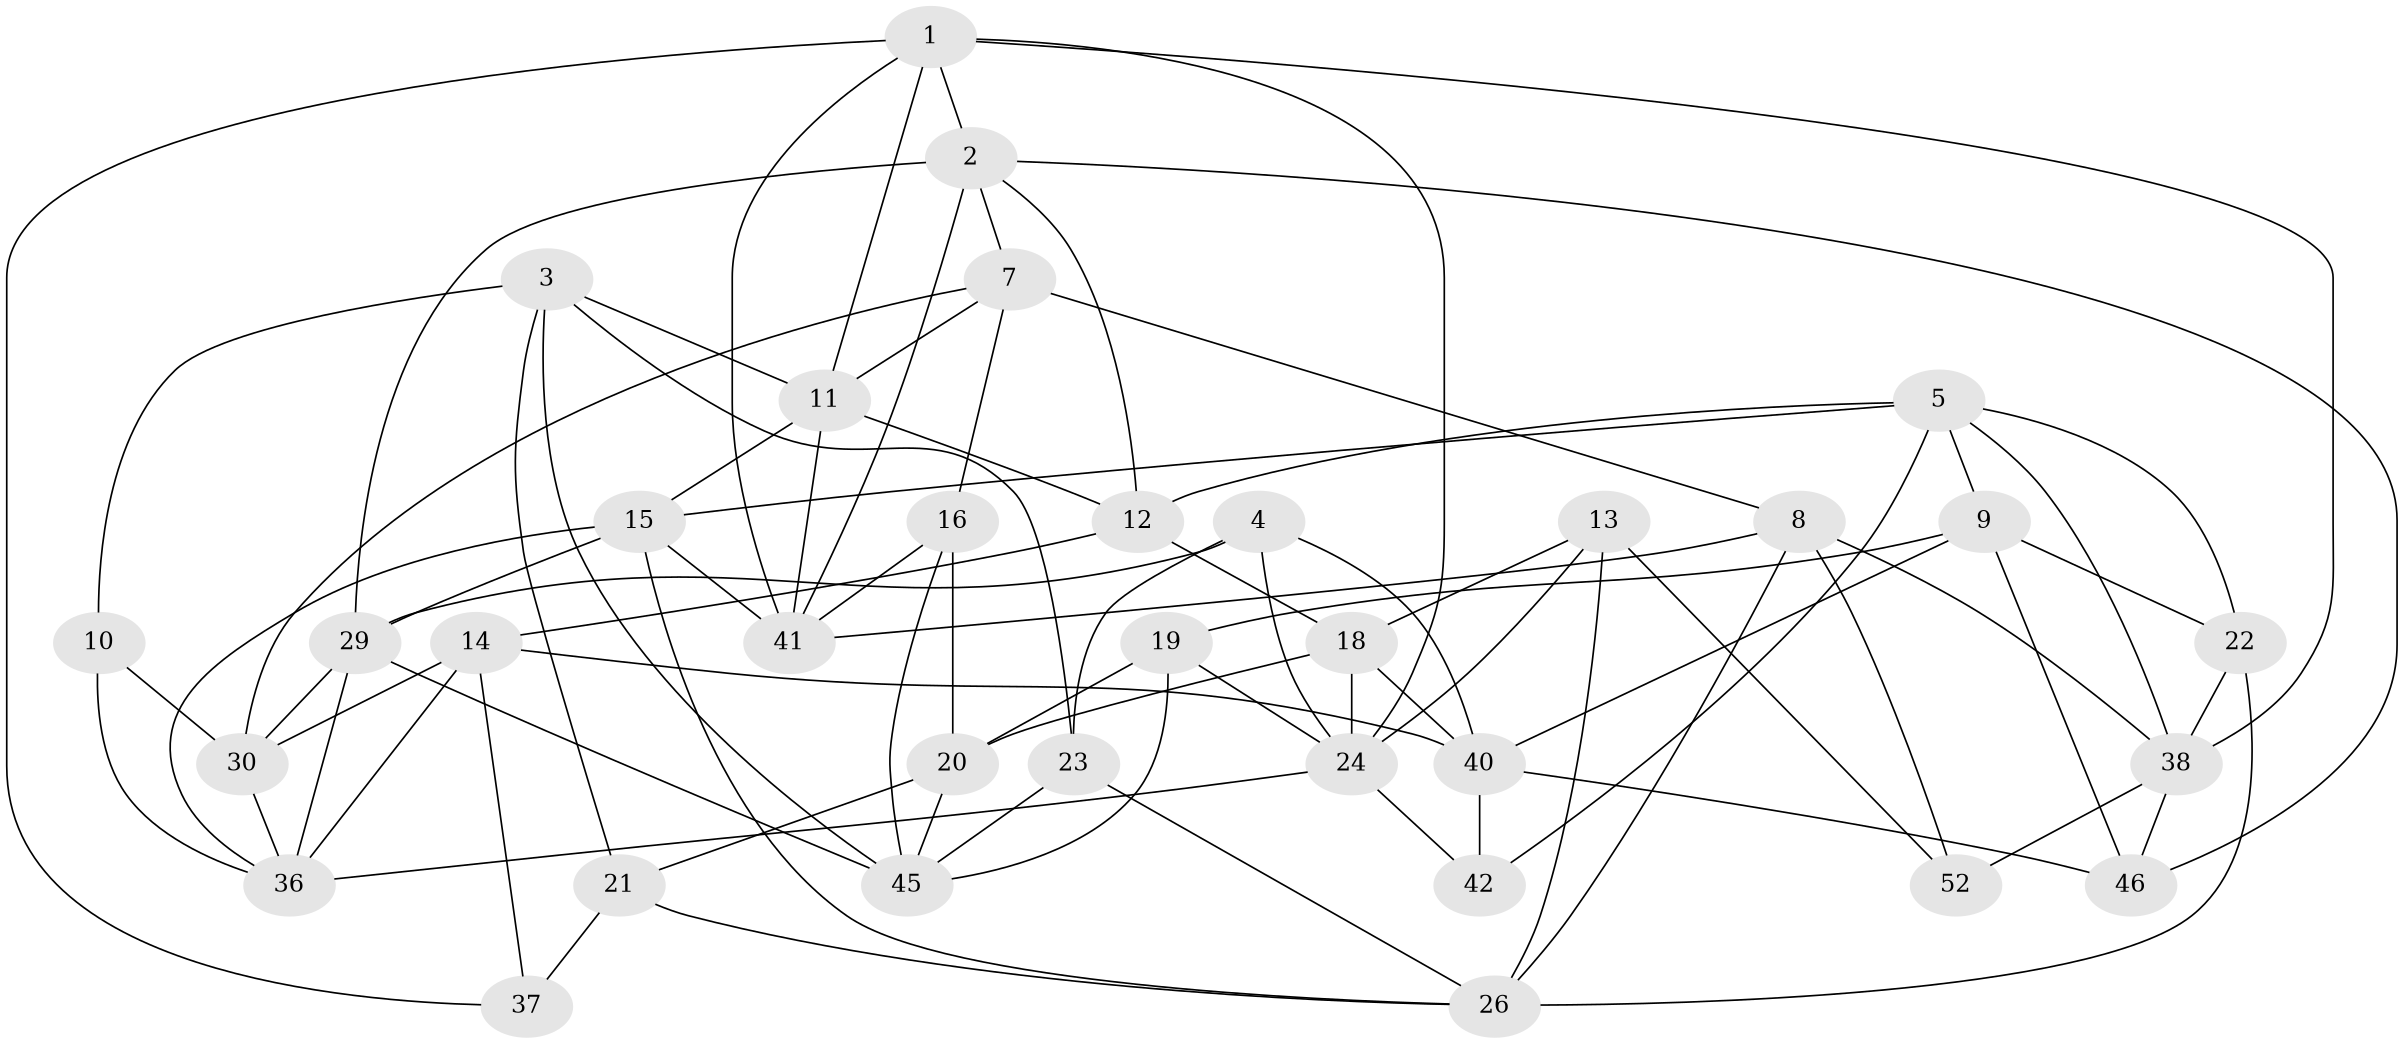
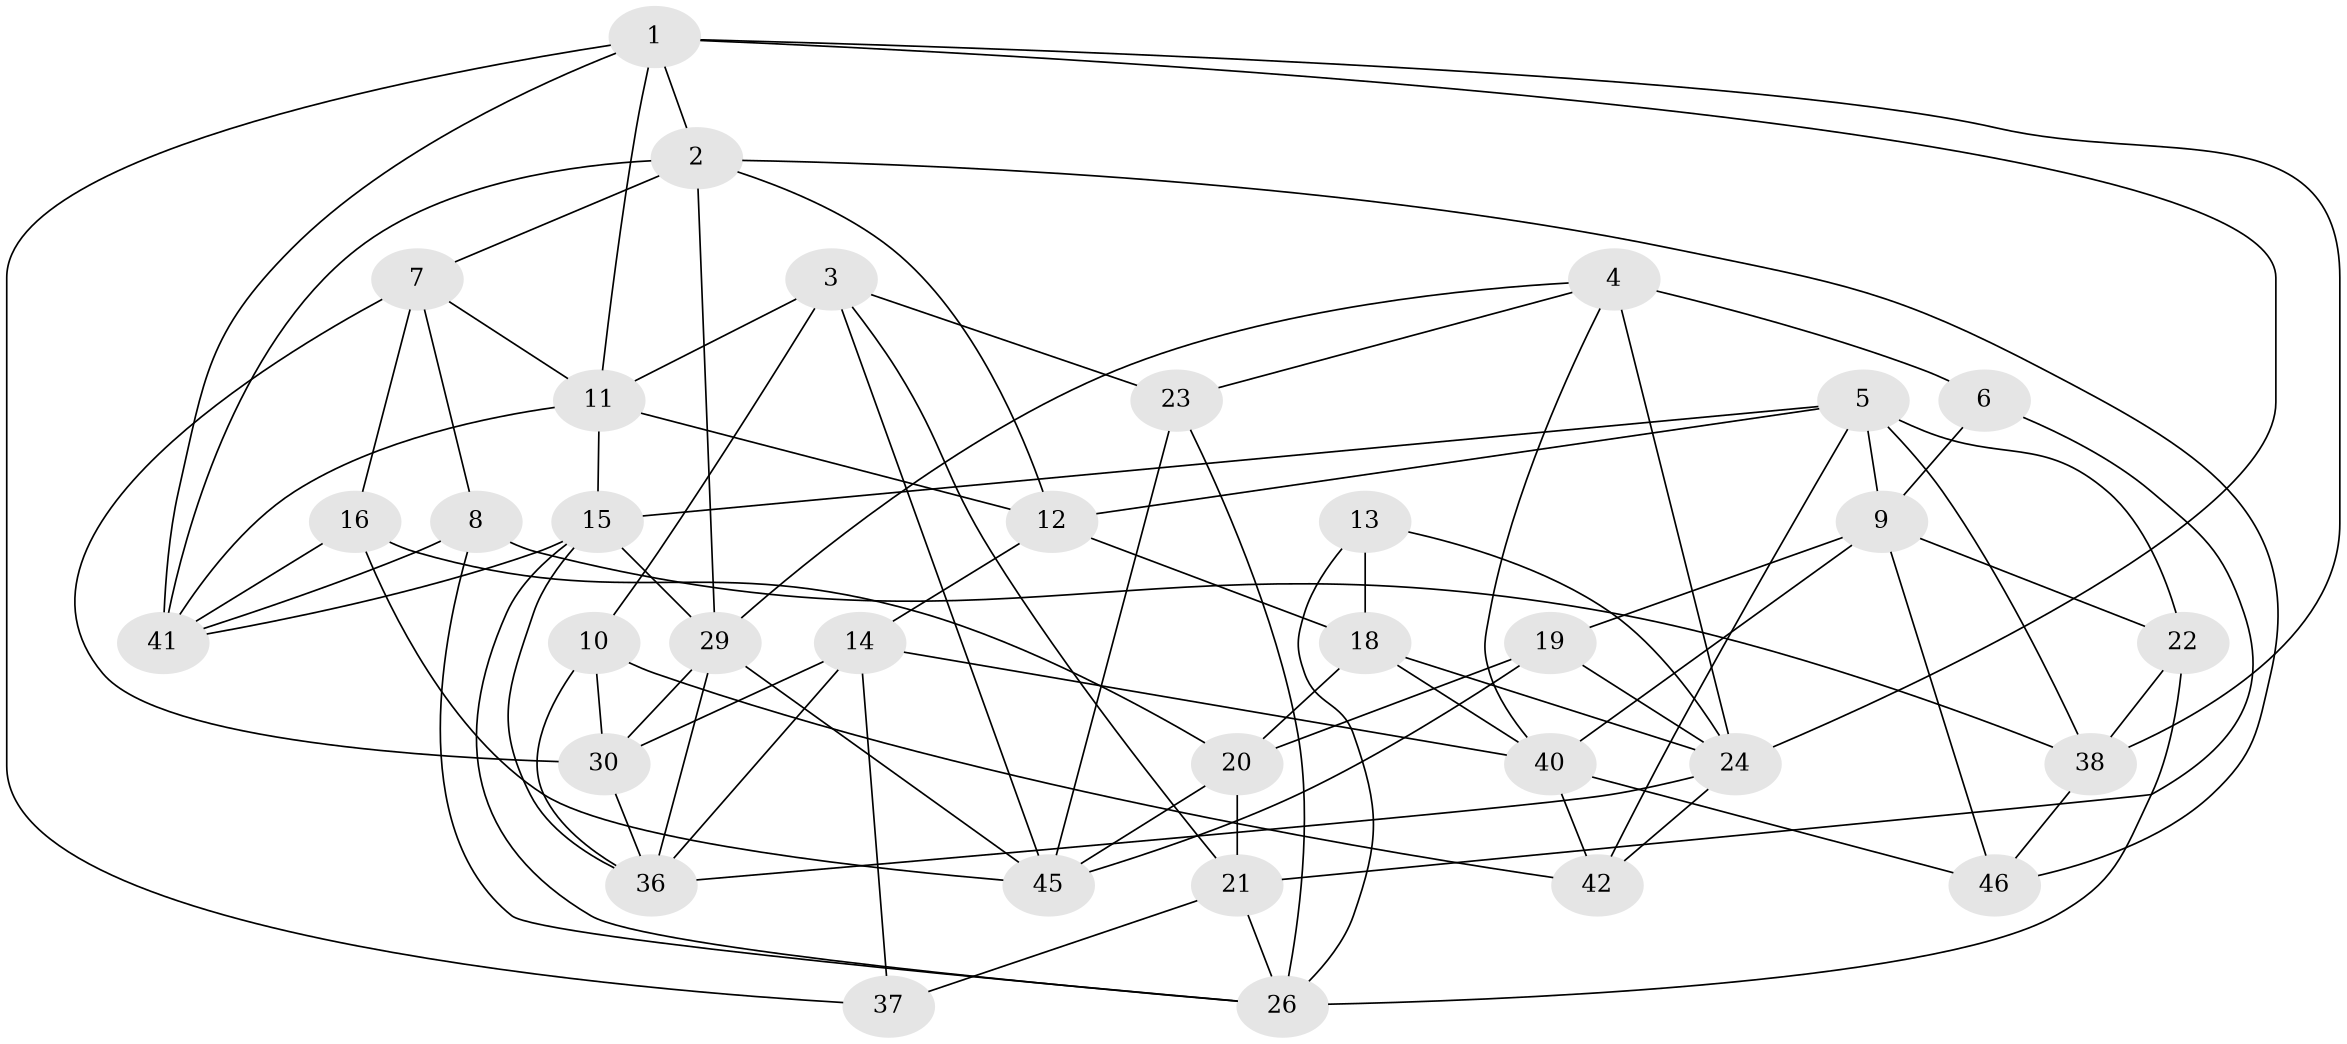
none -> (1985, 401)
none -> (1086, 792)
(1956, 885) -> none
